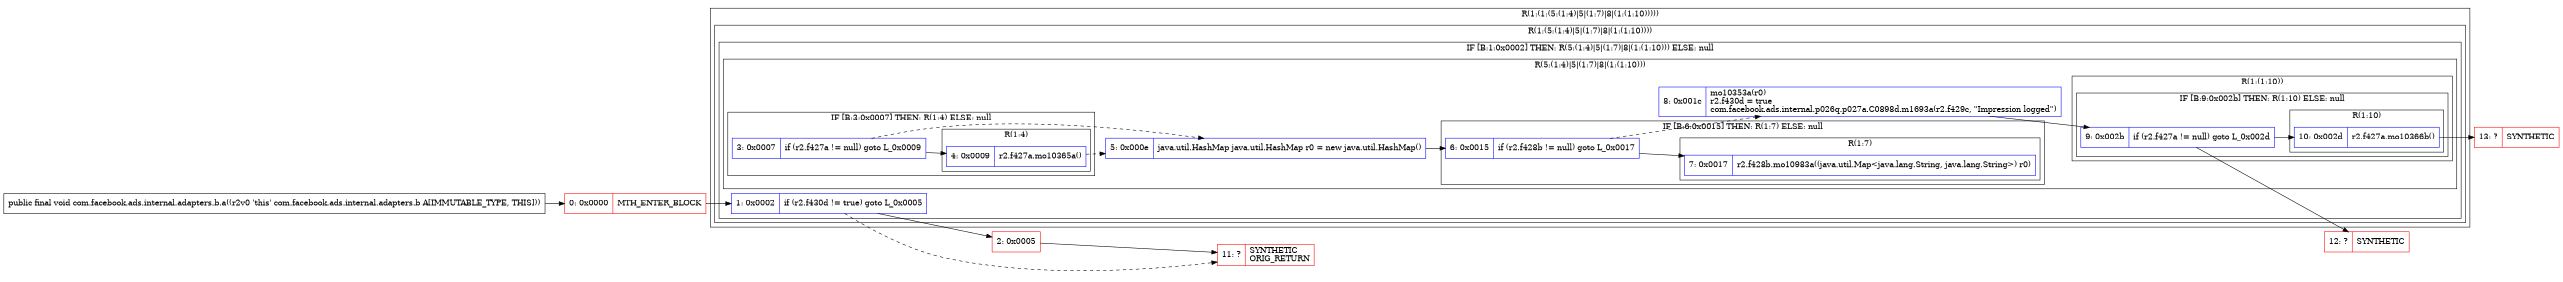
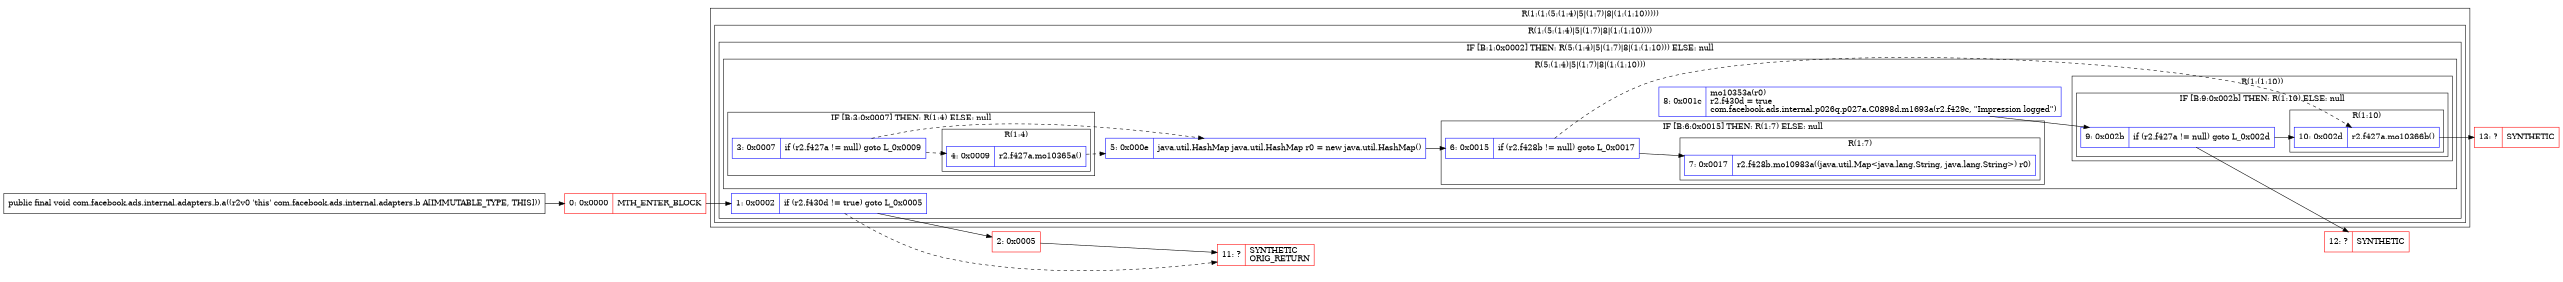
(1683, 128) -> (2070, 63)
(933, 153) -> (933, 153)
